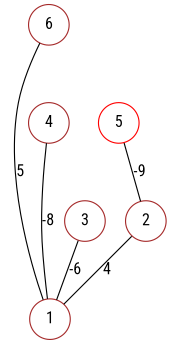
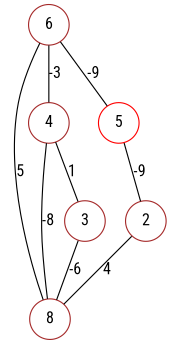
none -> (49, 74)
none -> (84, 74)
none -> (67, 172)
(50, 319) -> (50, 319)
